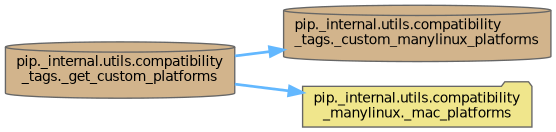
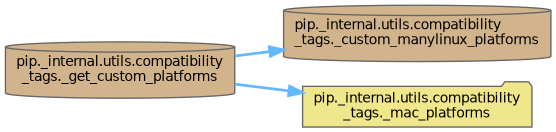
(417, 107) -> (417, 107)
